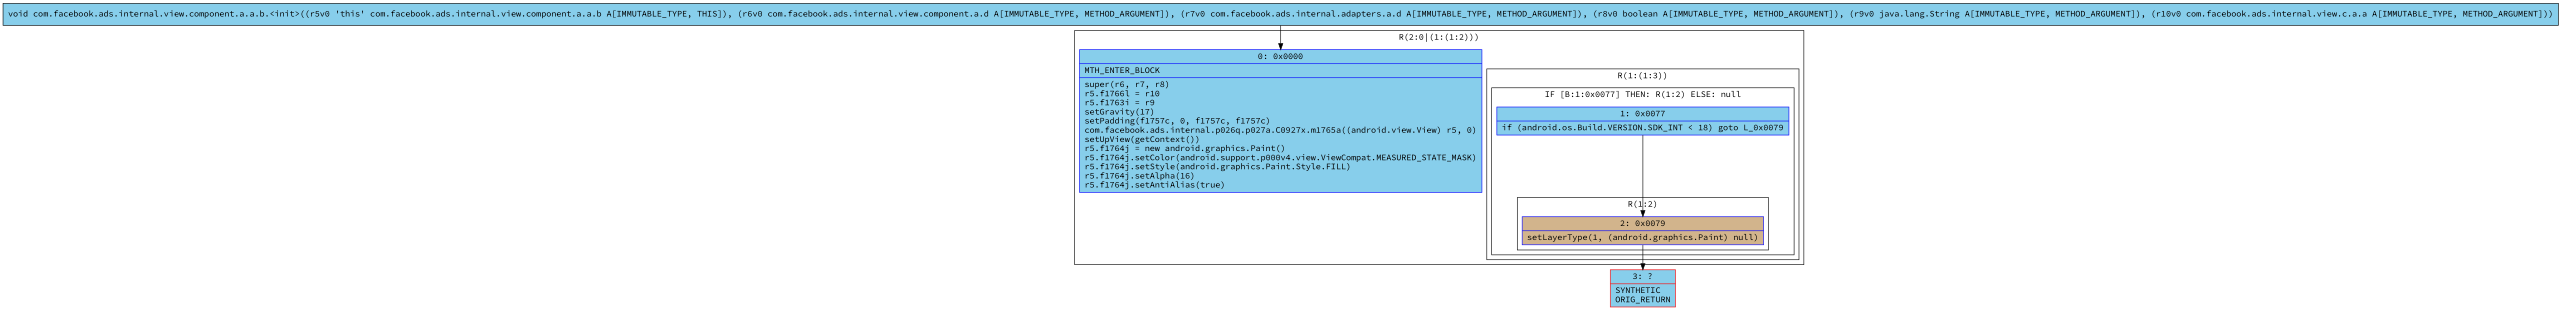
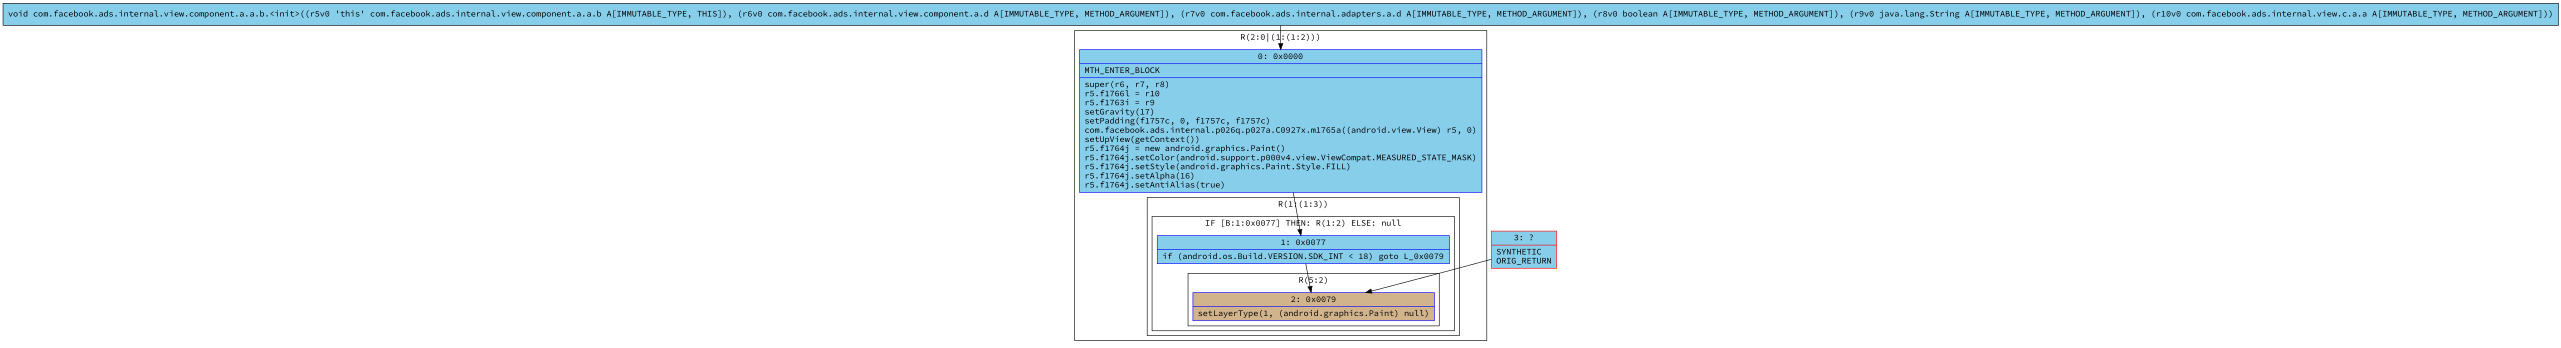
(1643, 205) -> (1314, 280)
none -> (1297, 211)
(1643, 254) -> (1422, 278)
